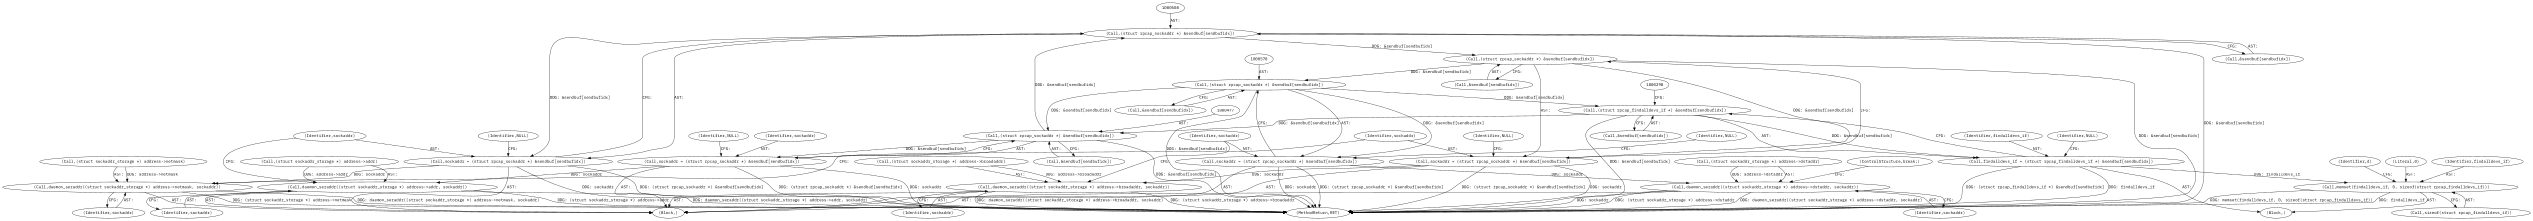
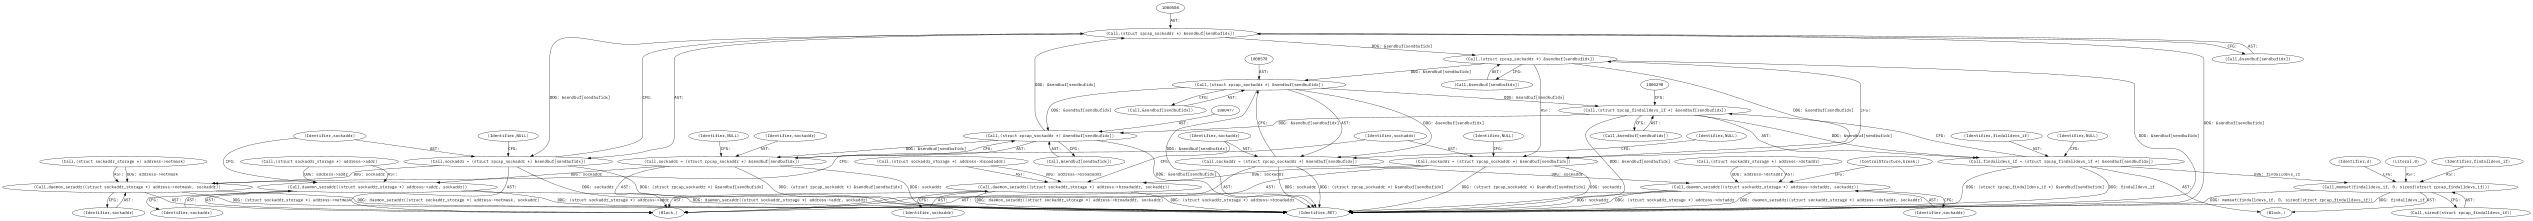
(1318, 213) -> (1318, 213)
